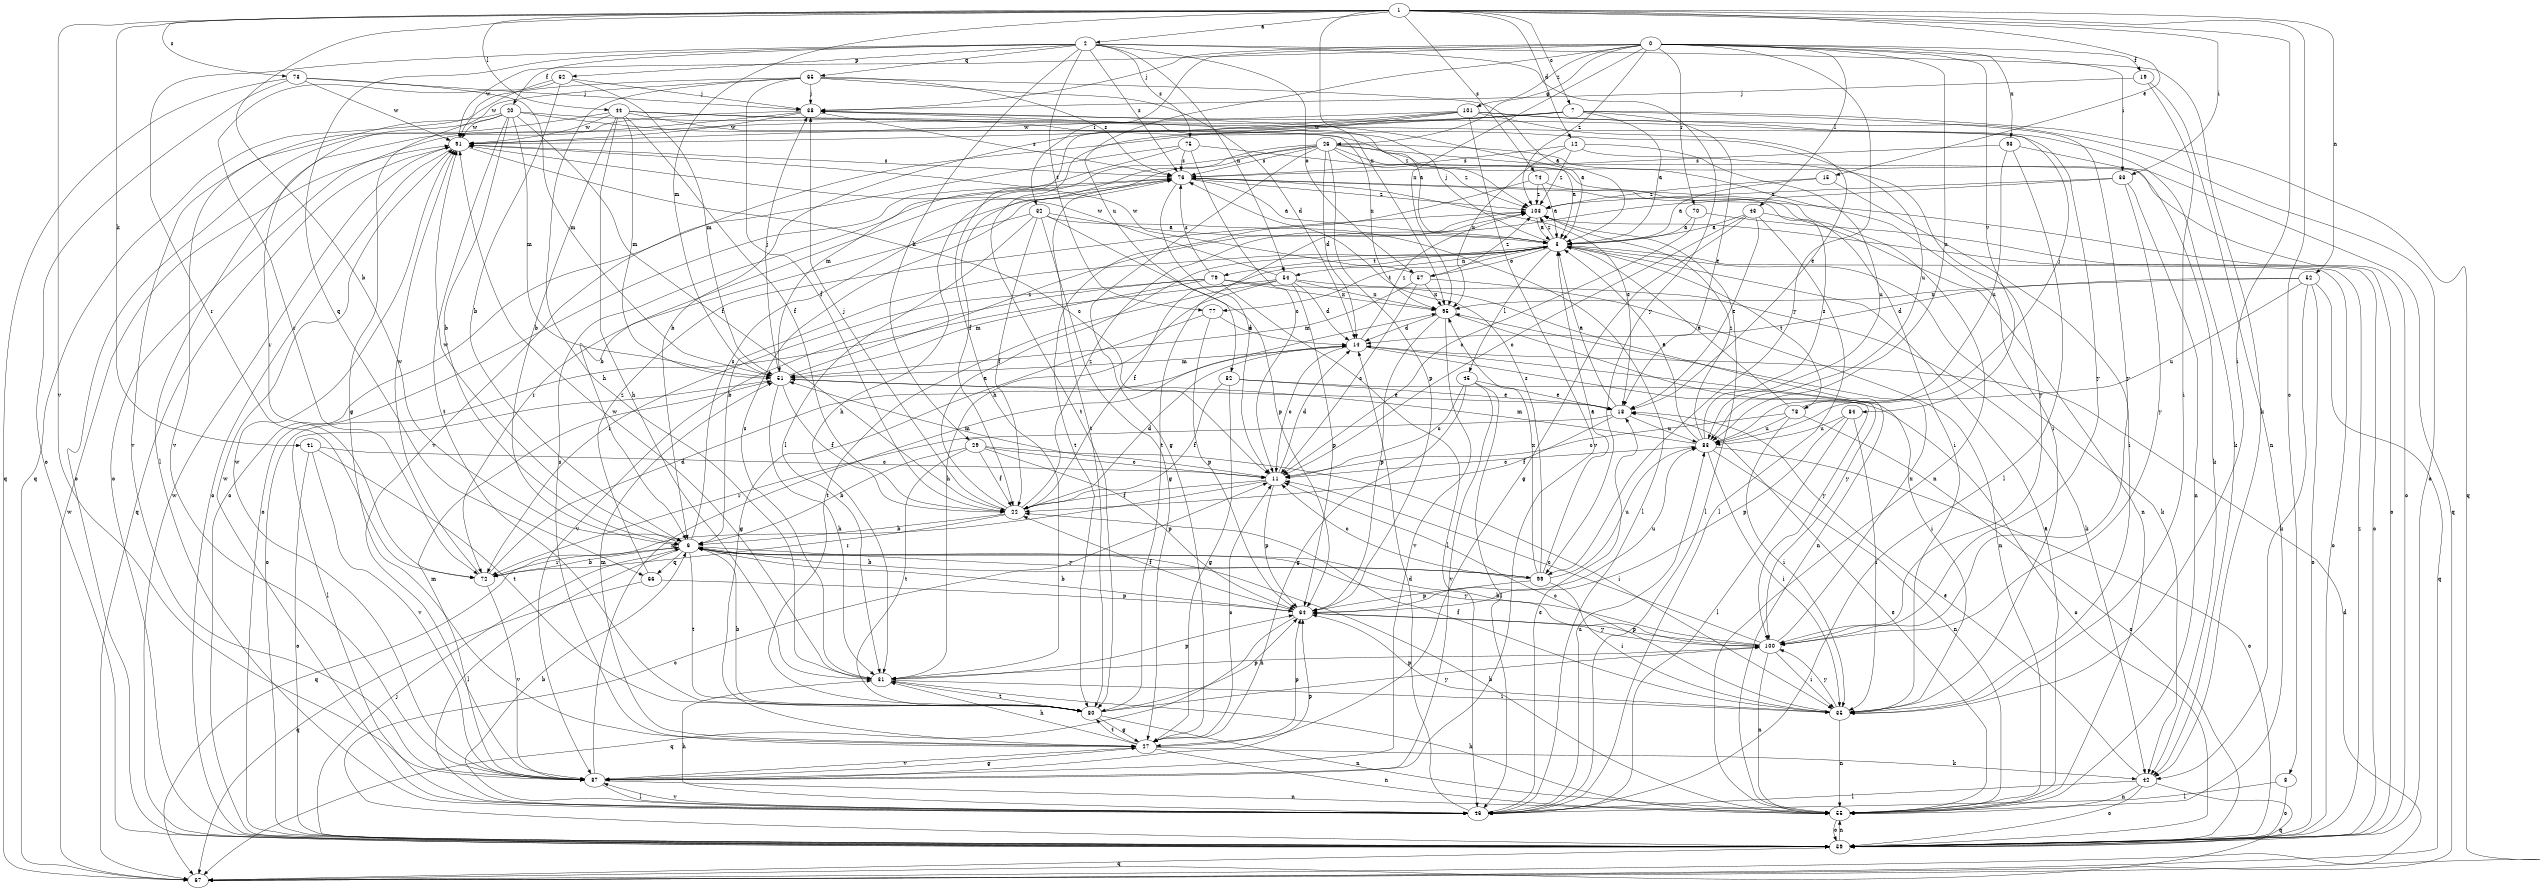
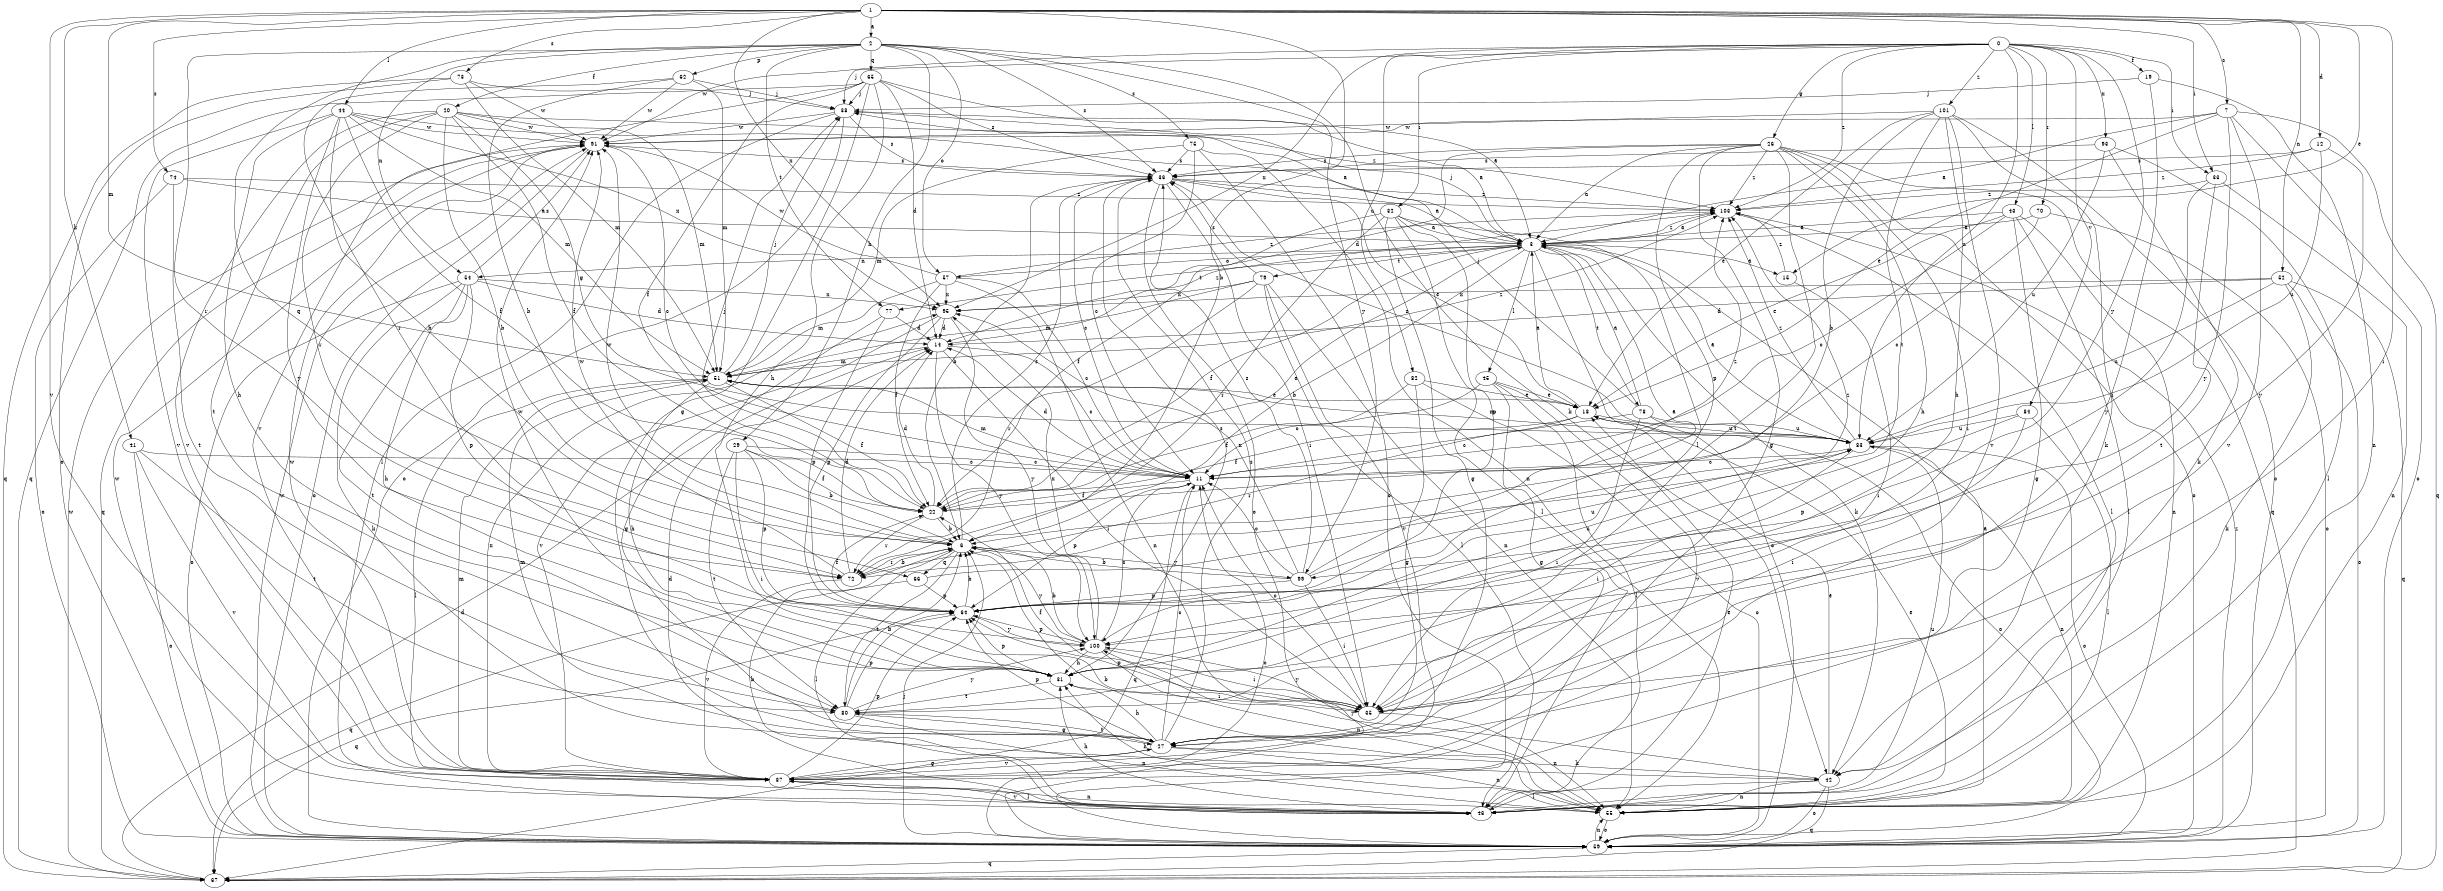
(1181, 178) -> (1162, 178)
(1497, 195) -> none
(1675, 208) -> (1659, 250)
(1100, 211) -> (548, 211)
(987, 216) -> (895, 384)
(1924, 278) -> (582, 278)
(1014, 300) -> (1581, 497)
none -> (266, 408)
none -> (1440, 729)
(2286, 780) -> none
